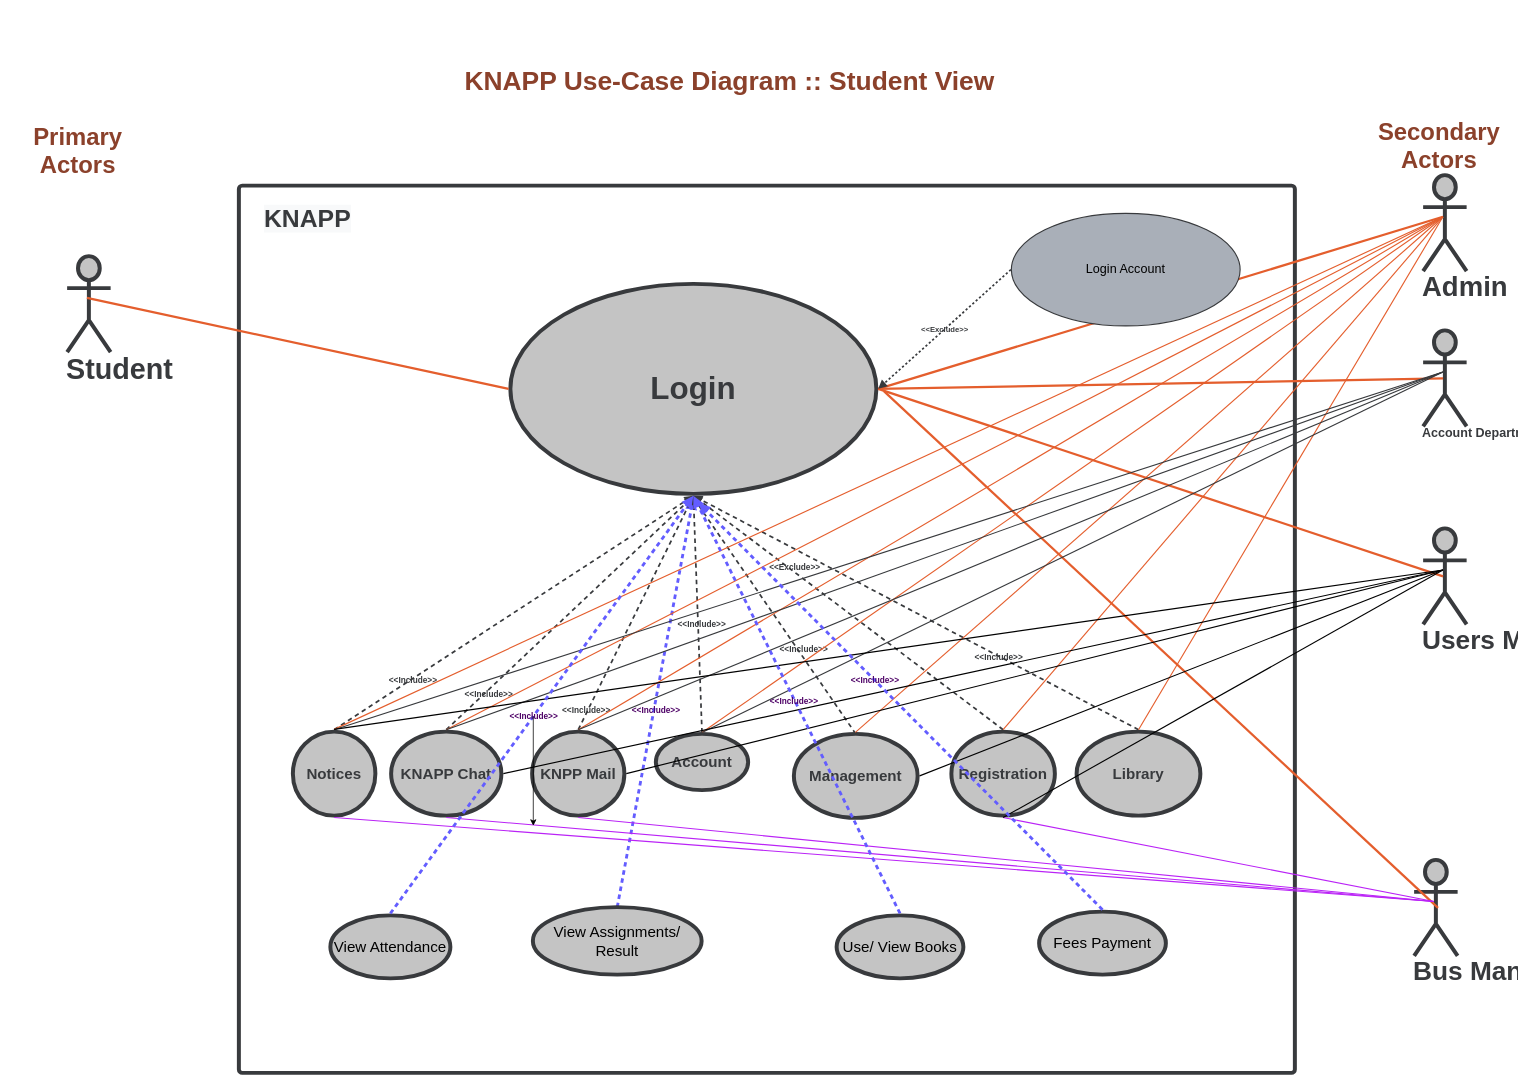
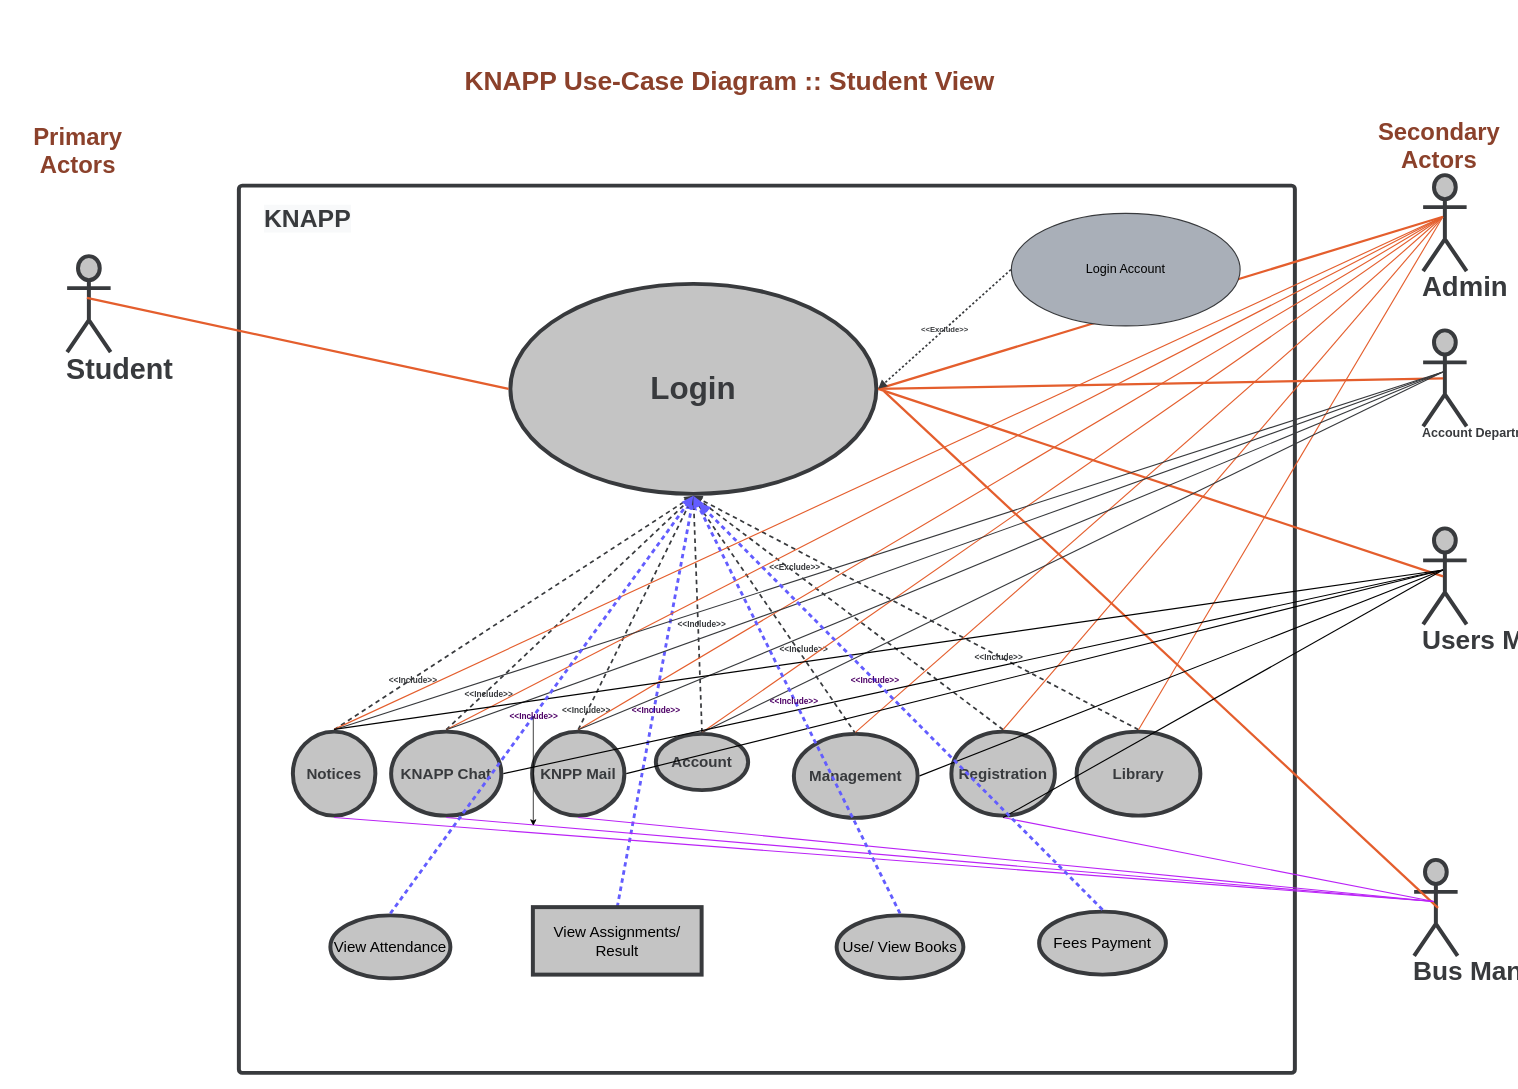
(617, 941) -> (617, 941)
